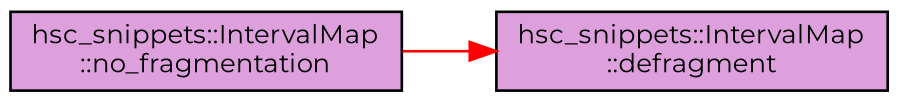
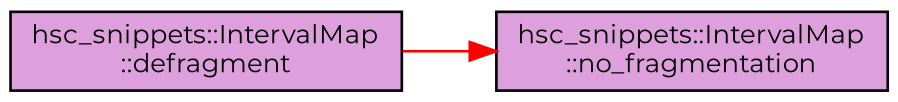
(436, 51) -> (436, 51)
